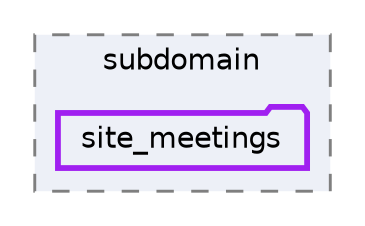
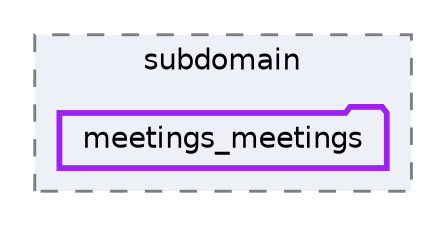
(183, 141) -> (223, 141)
